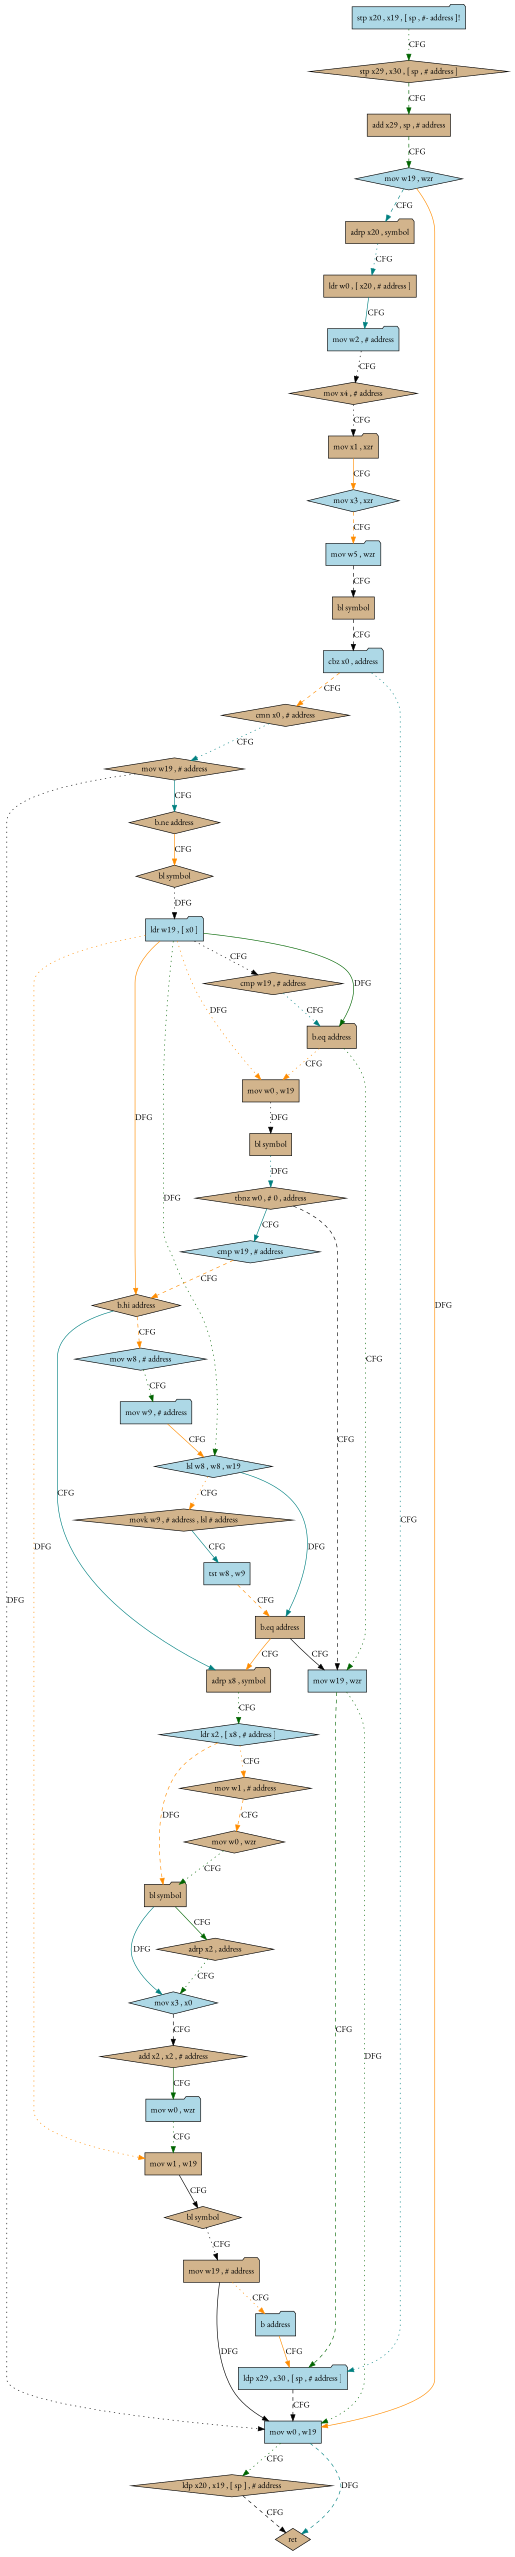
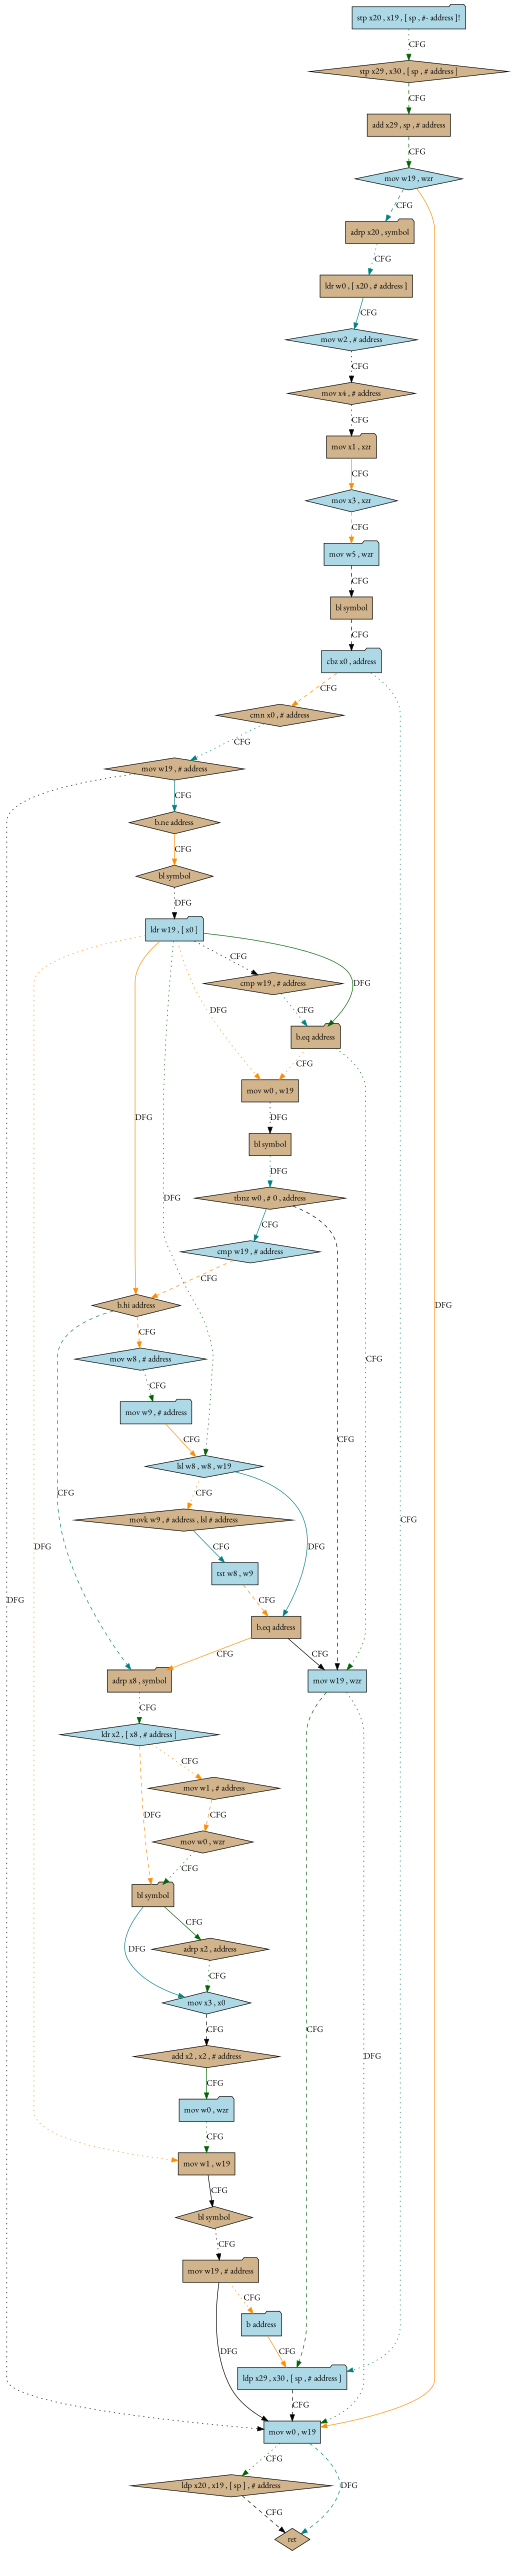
(363, 340) -> (352, 340)
(59, 1508) -> (57, 1480)
